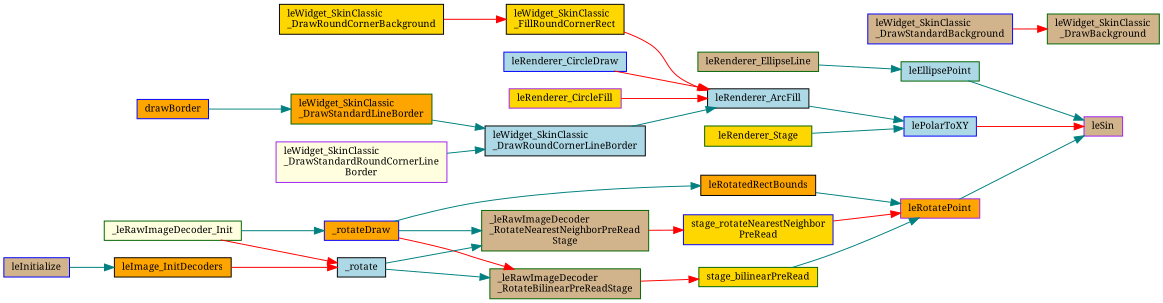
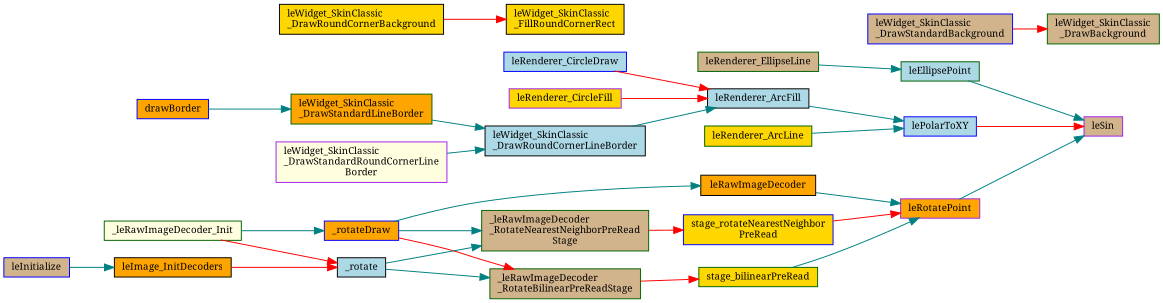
(663, 57) -> none
(758, 136) -> (758, 136)
(758, 185) -> (758, 185)
